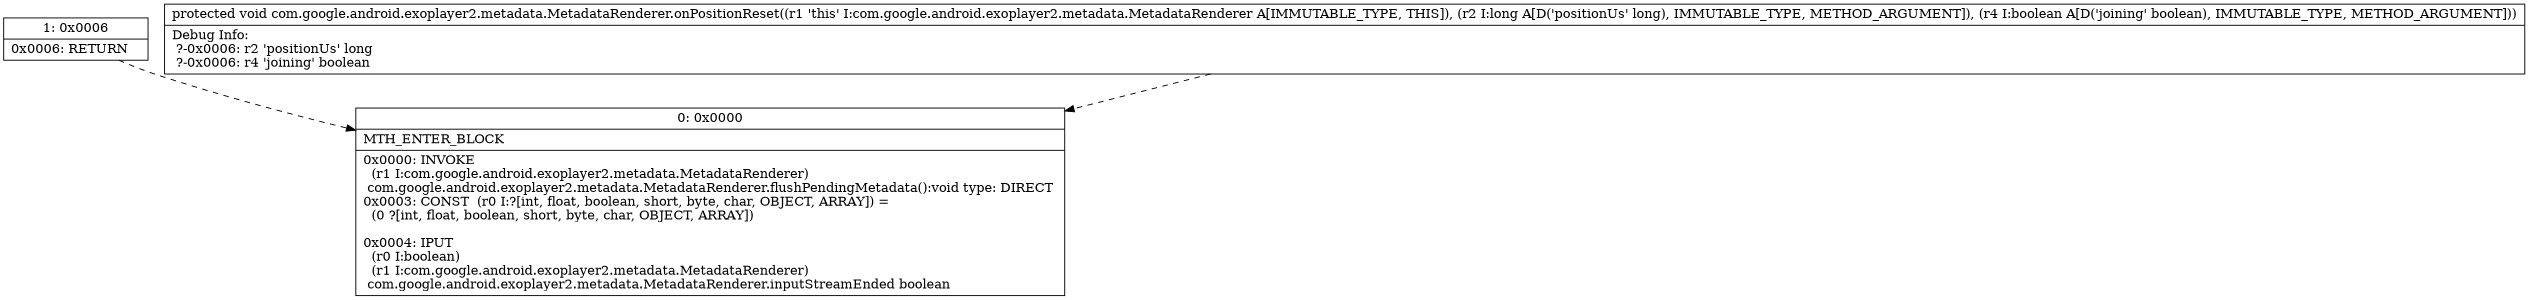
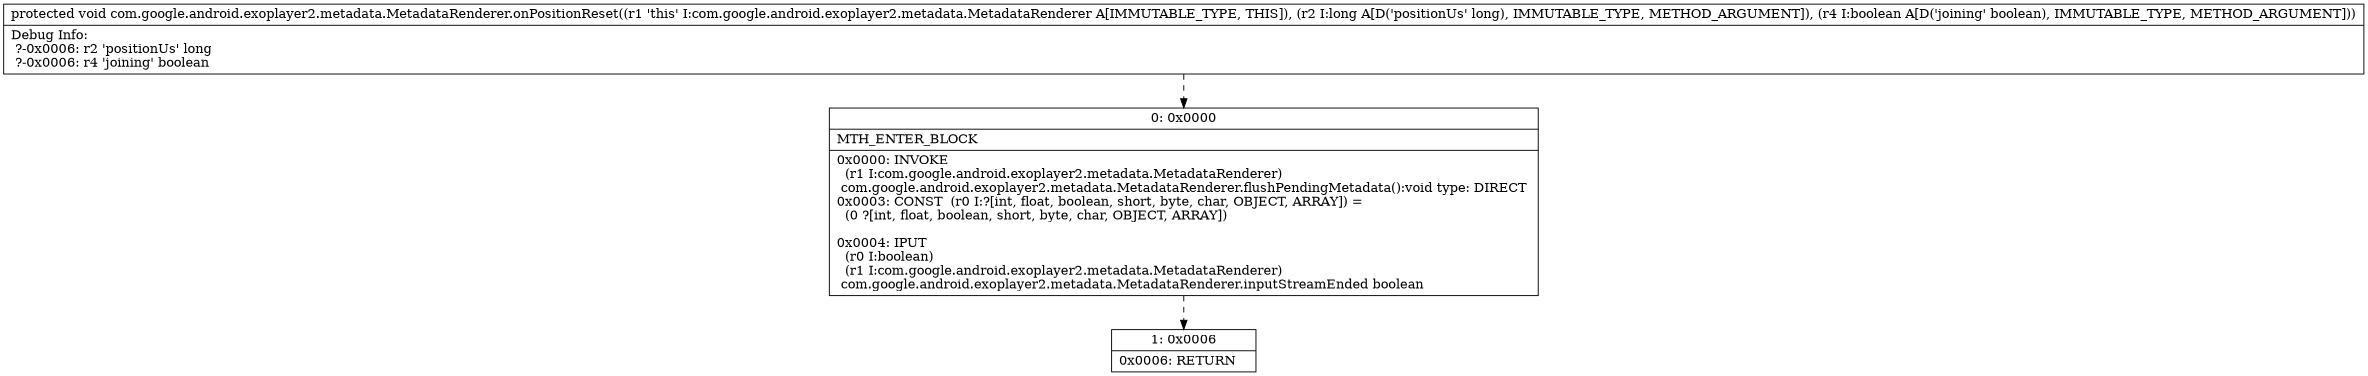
(232, 98) -> (1184, 308)
